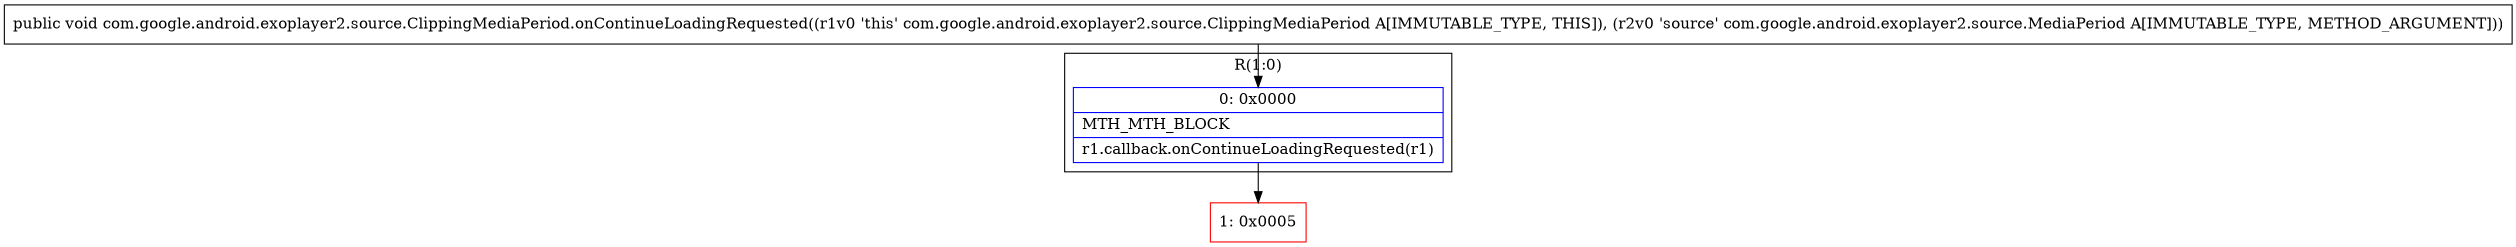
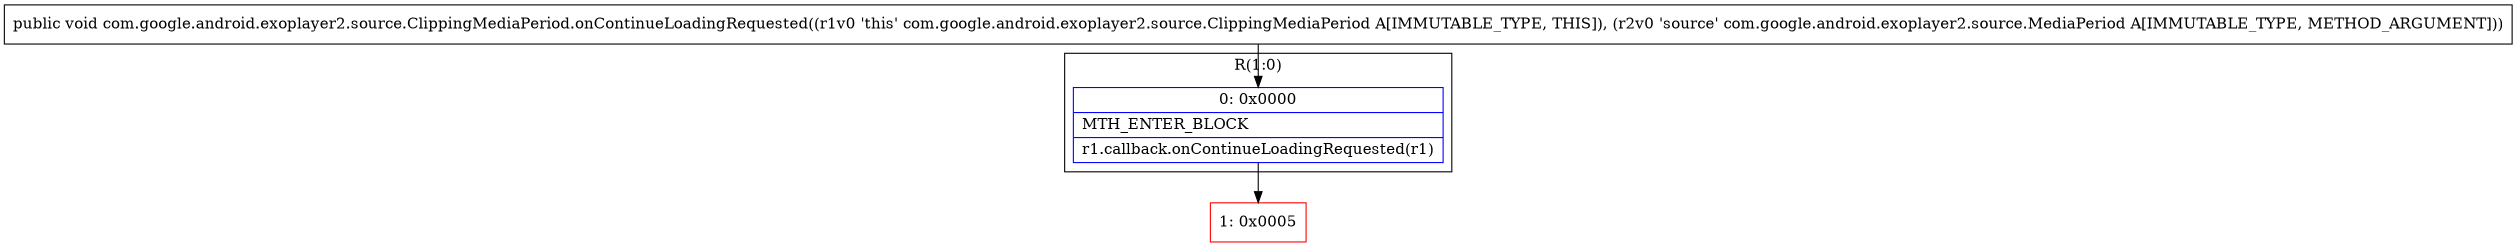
(1156, 125) -> (1166, 125)
